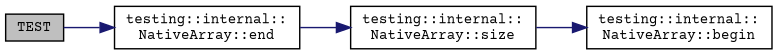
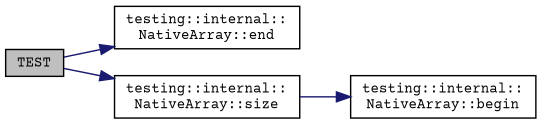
(318, 28) -> (82, 72)
